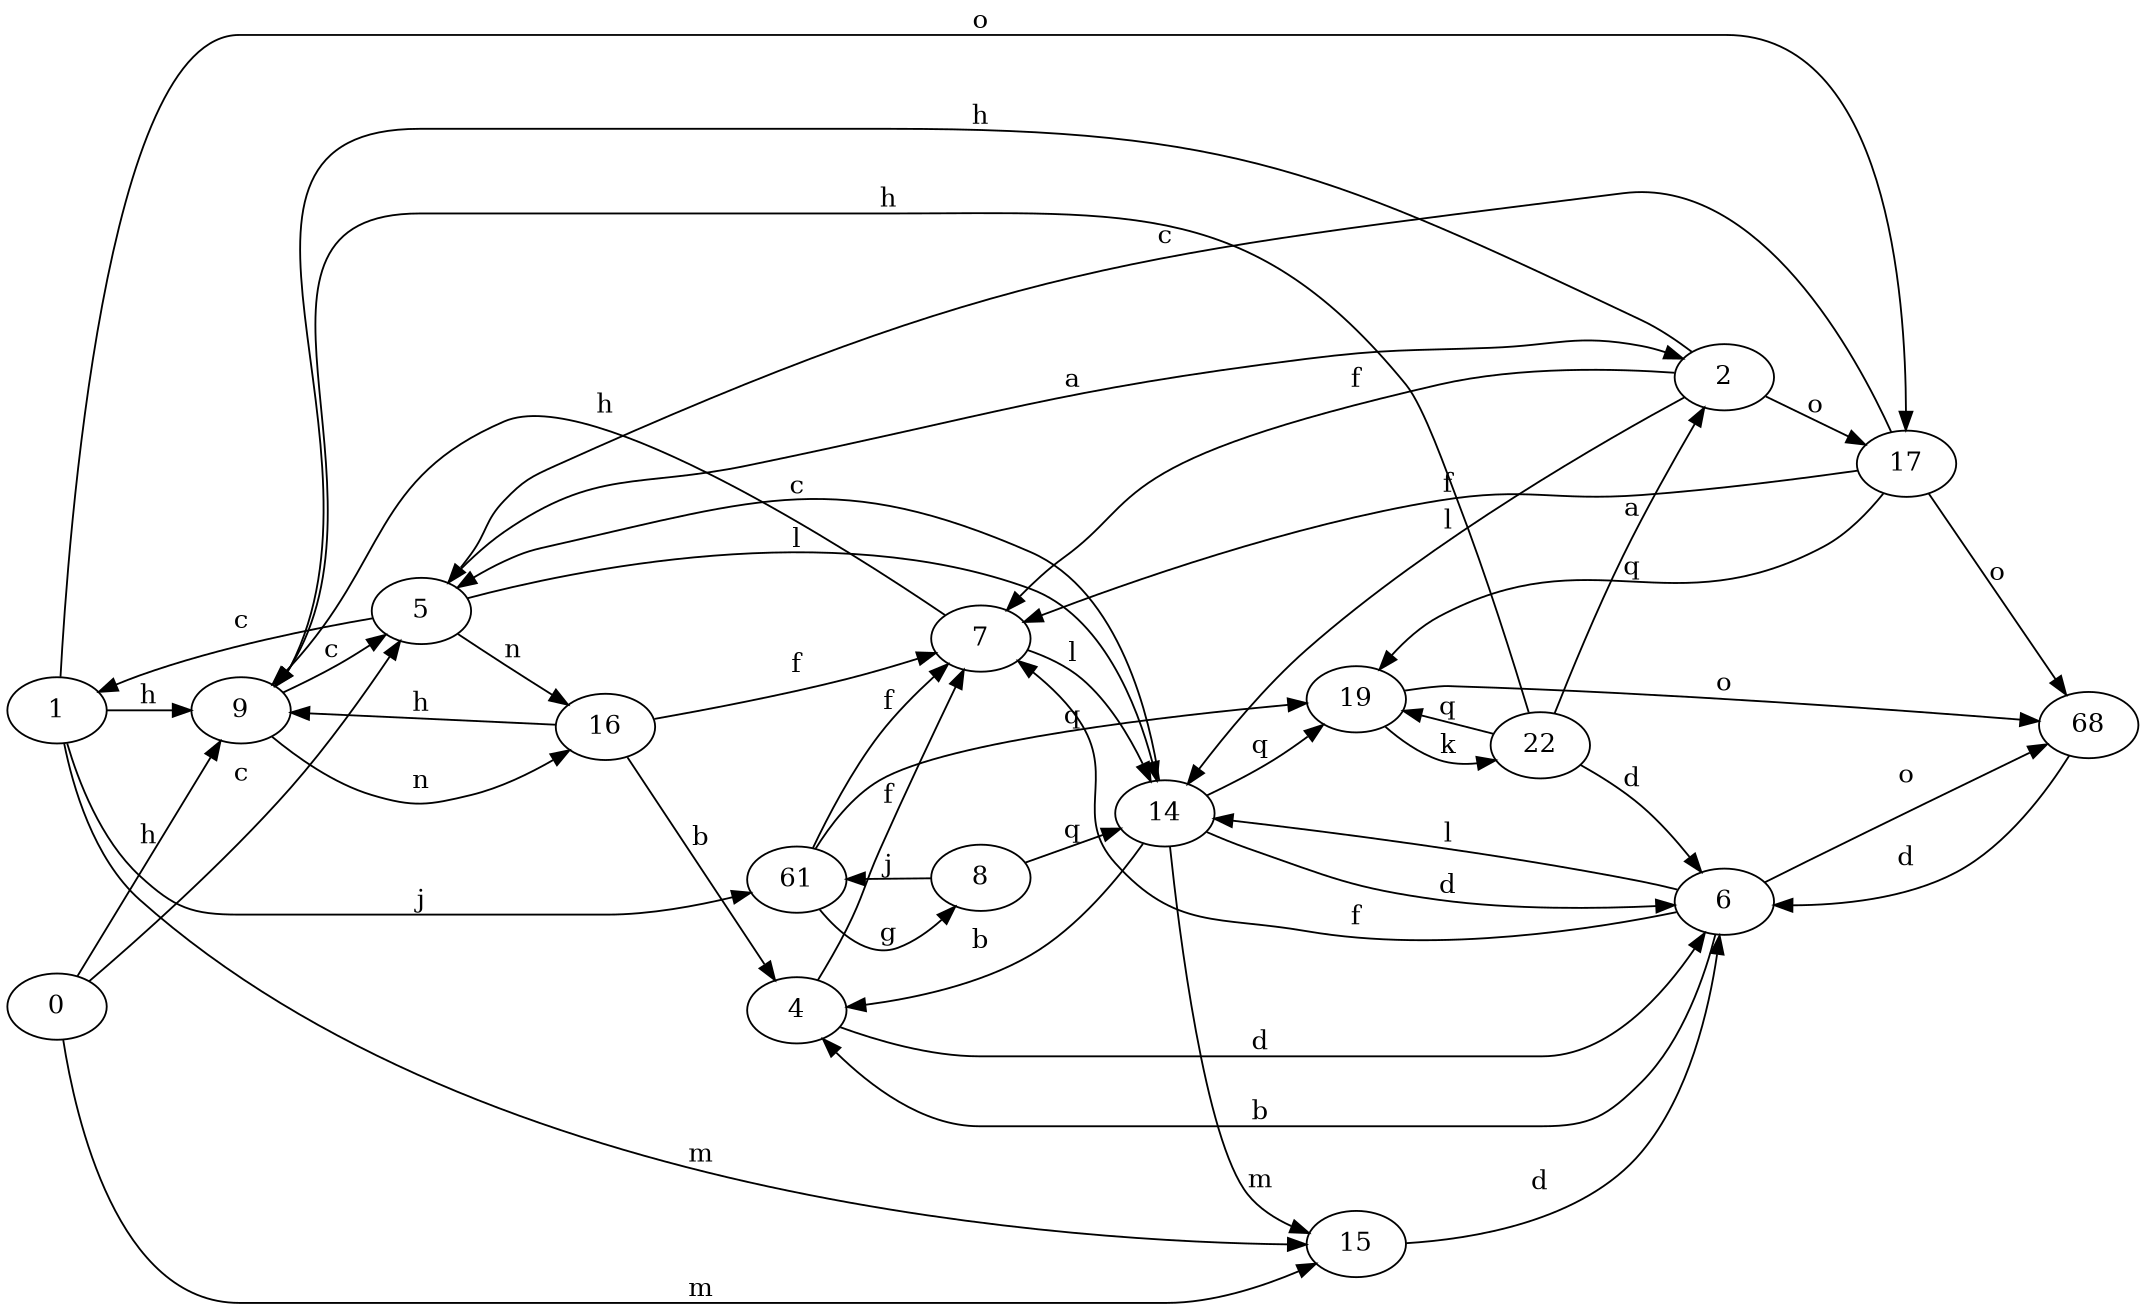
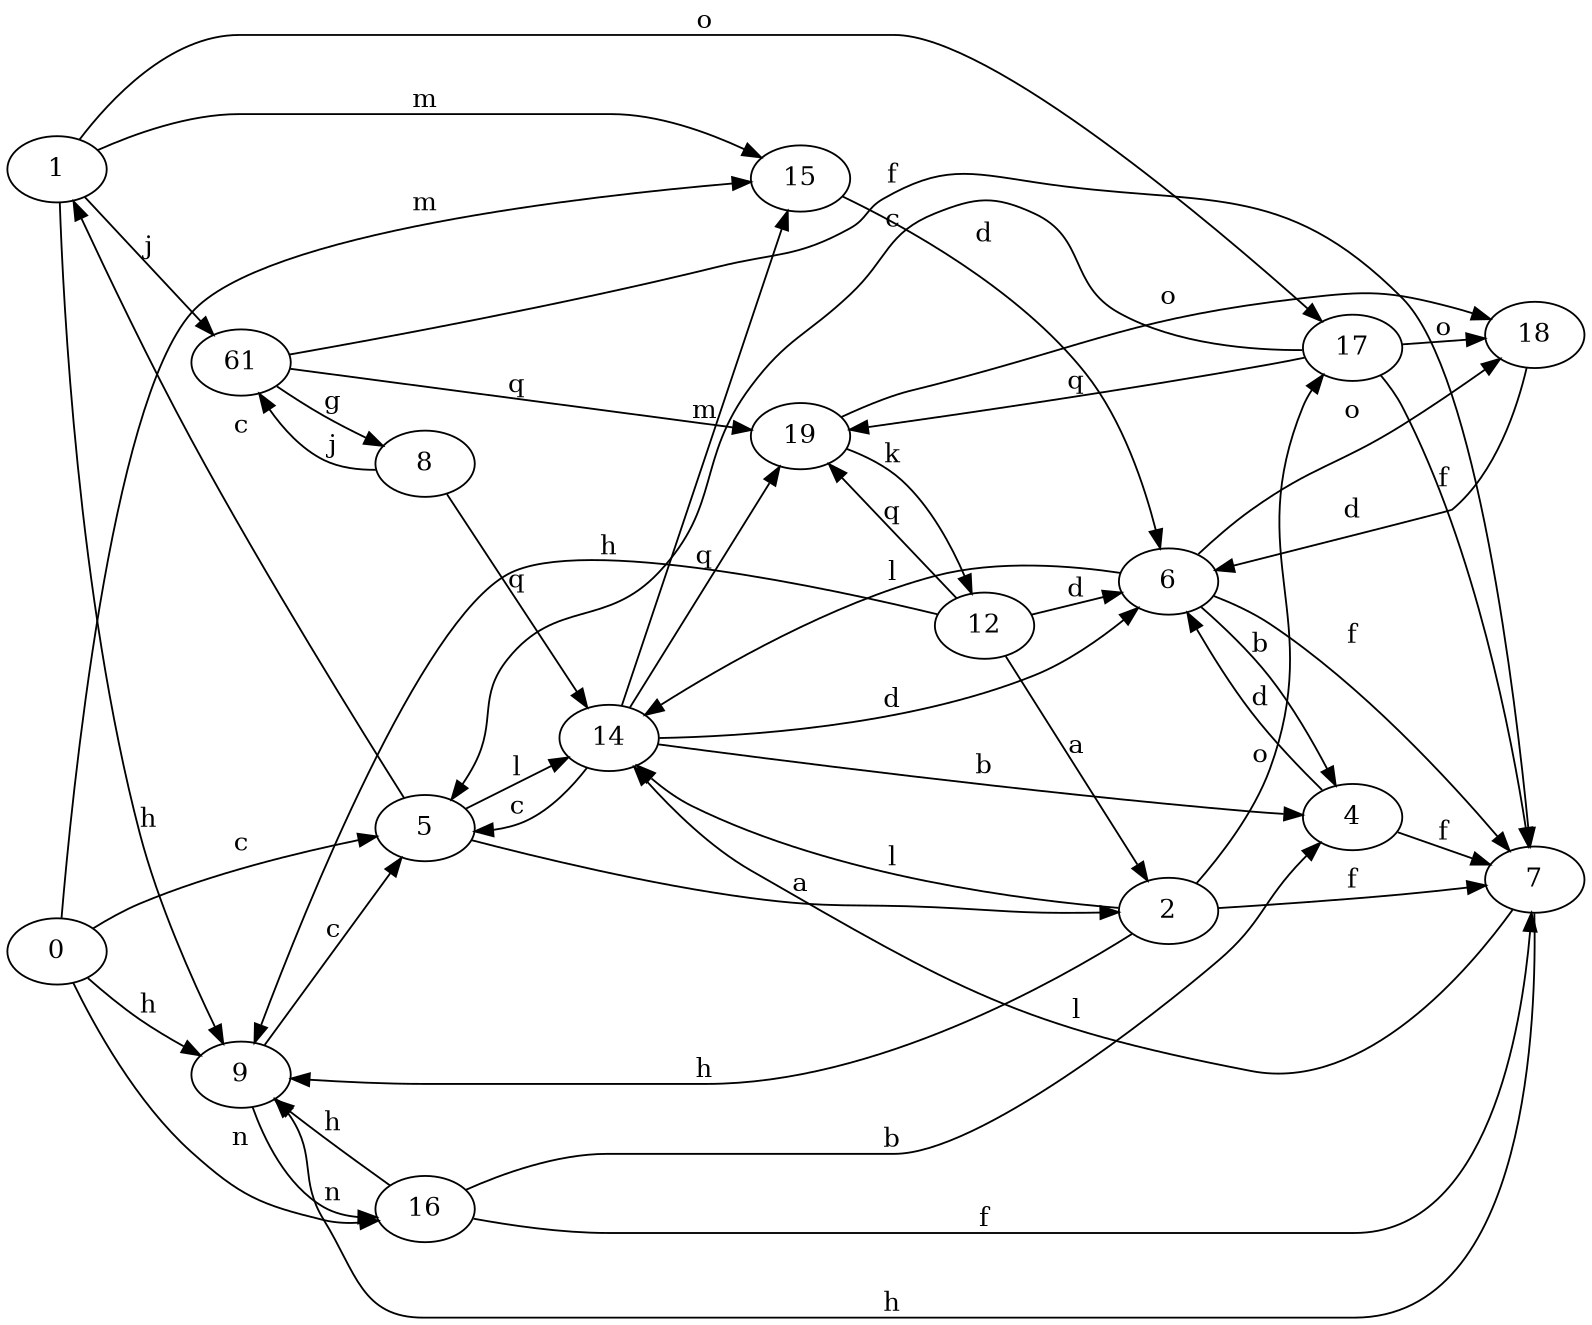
(505, 665) -> (184, 1145)
(2089, 725) -> (1535, 335)
(1540, 745) -> (985, 626)
